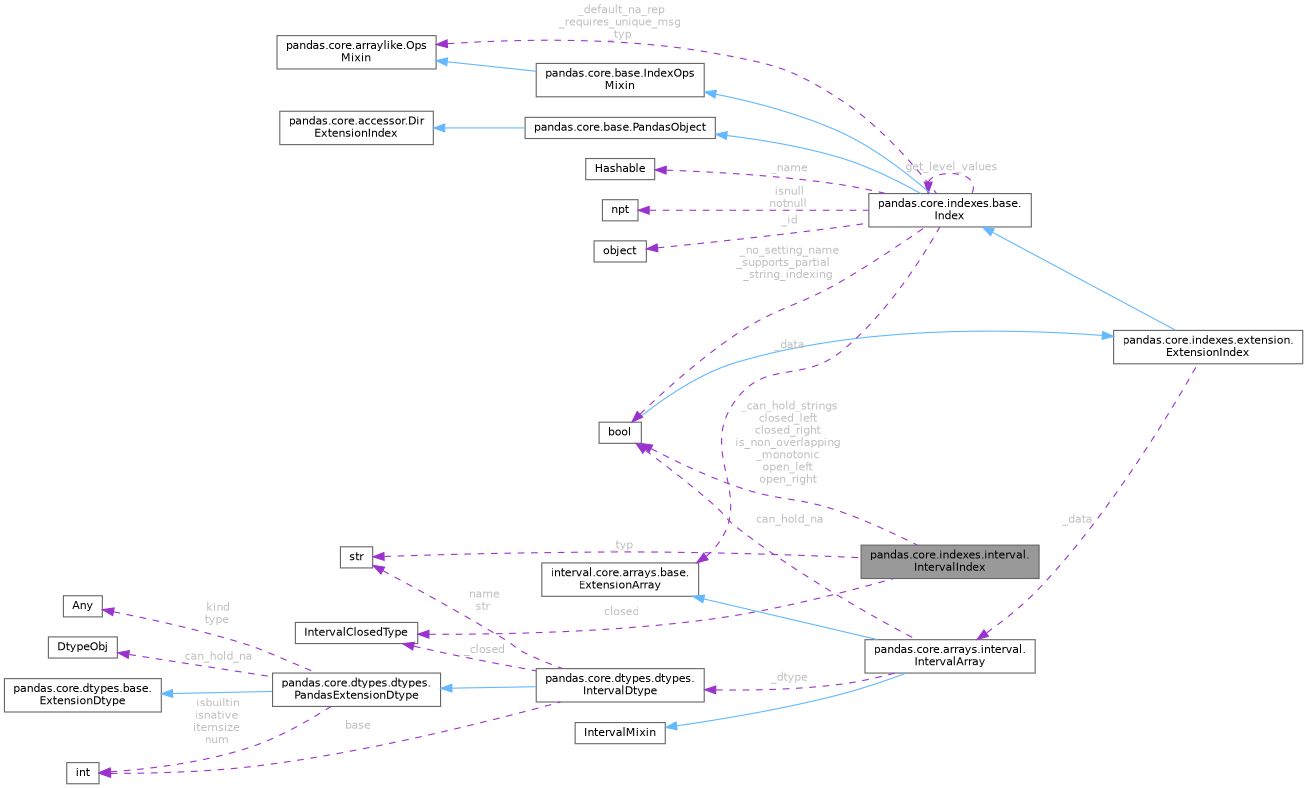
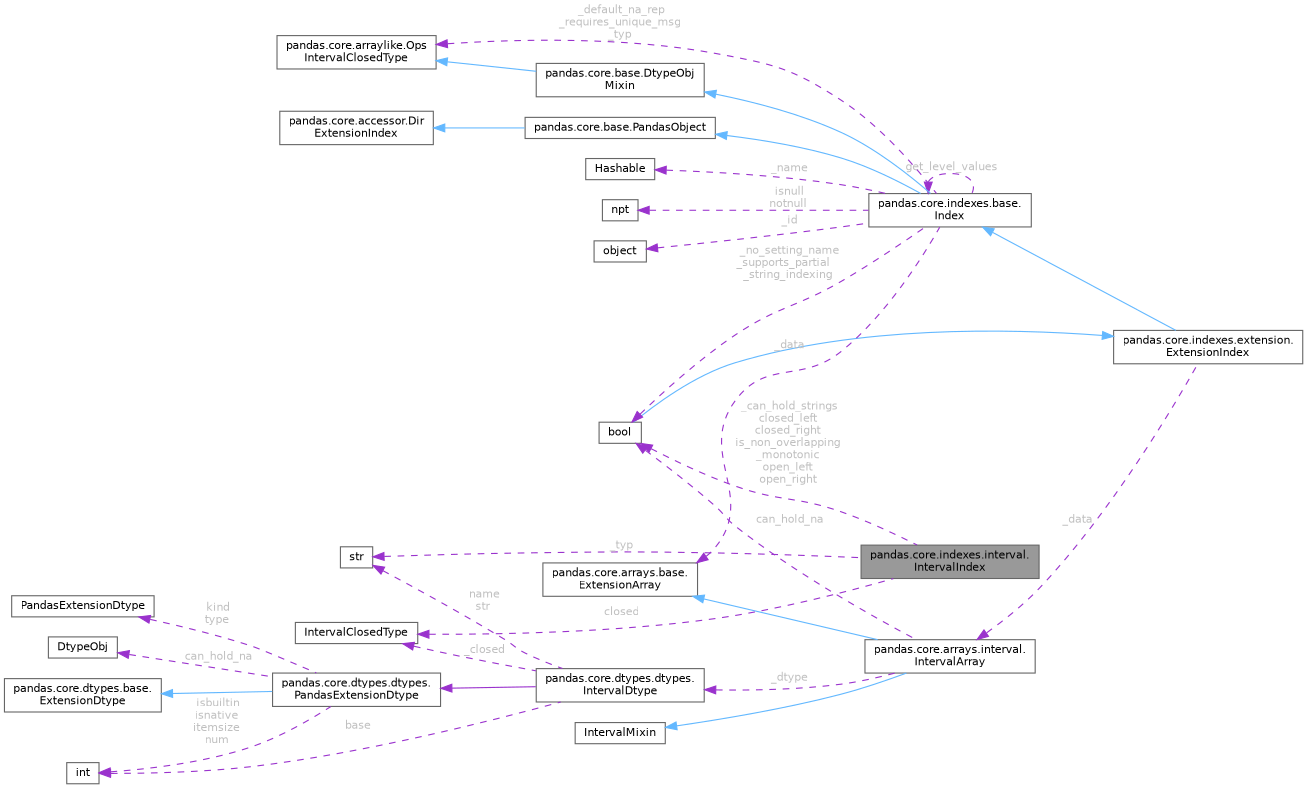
(357, 52) -> (357, 52)
(620, 80) -> (620, 80)
(620, 580) -> (620, 580)
(83, 606) -> (83, 606)
(494, 687) -> (494, 687)
